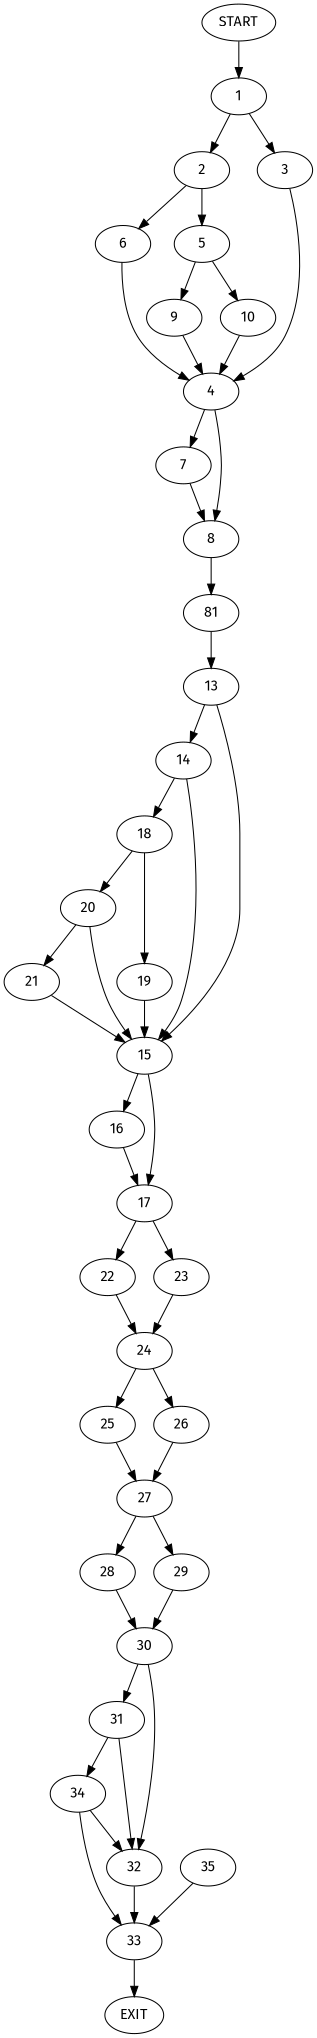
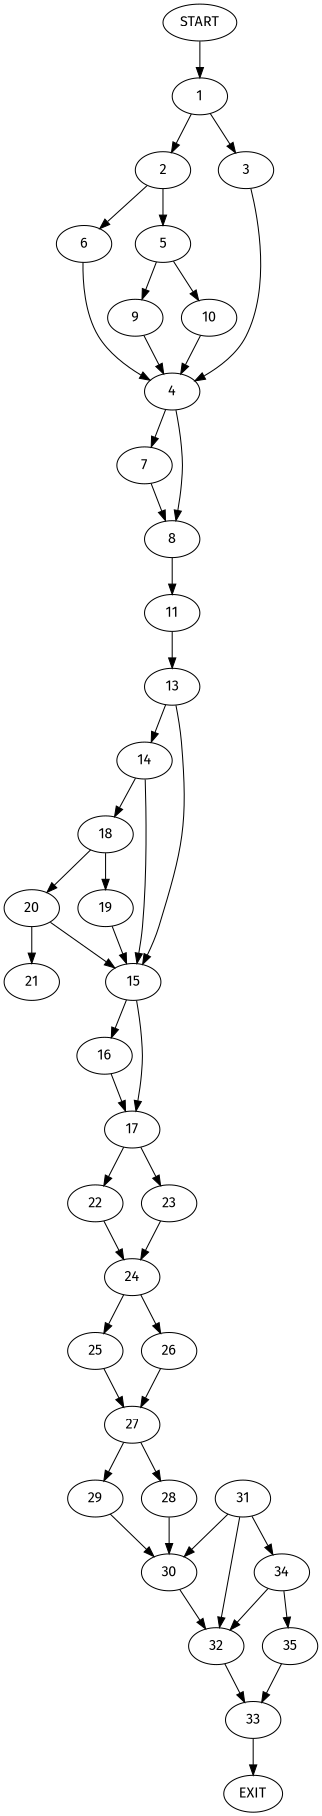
(211, 613) -> (172, 613)
(84, 1016) -> none
(133, 1678) -> (210, 1532)
(90, 1867) -> (285, 1604)
